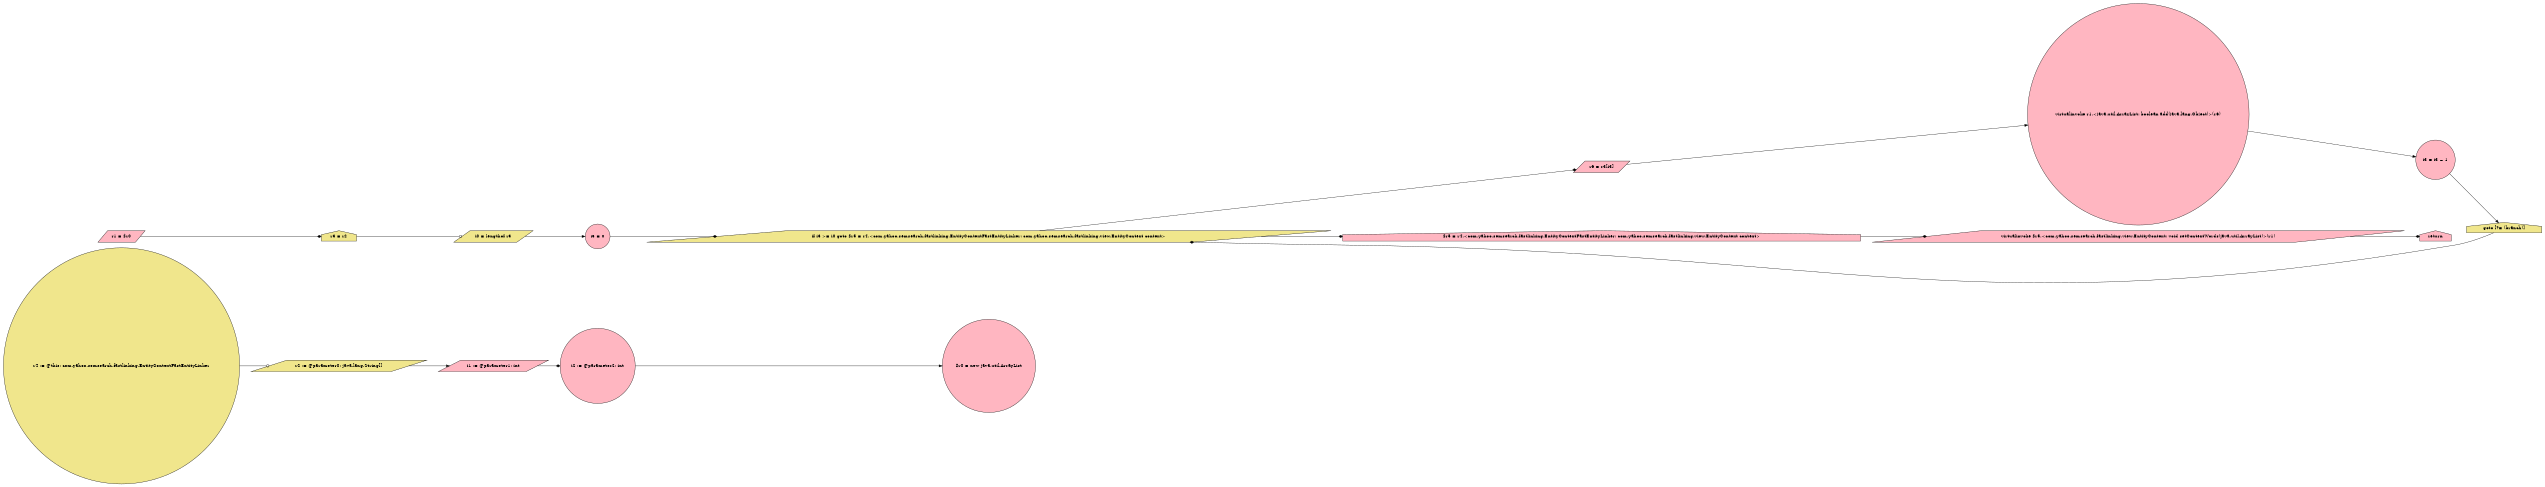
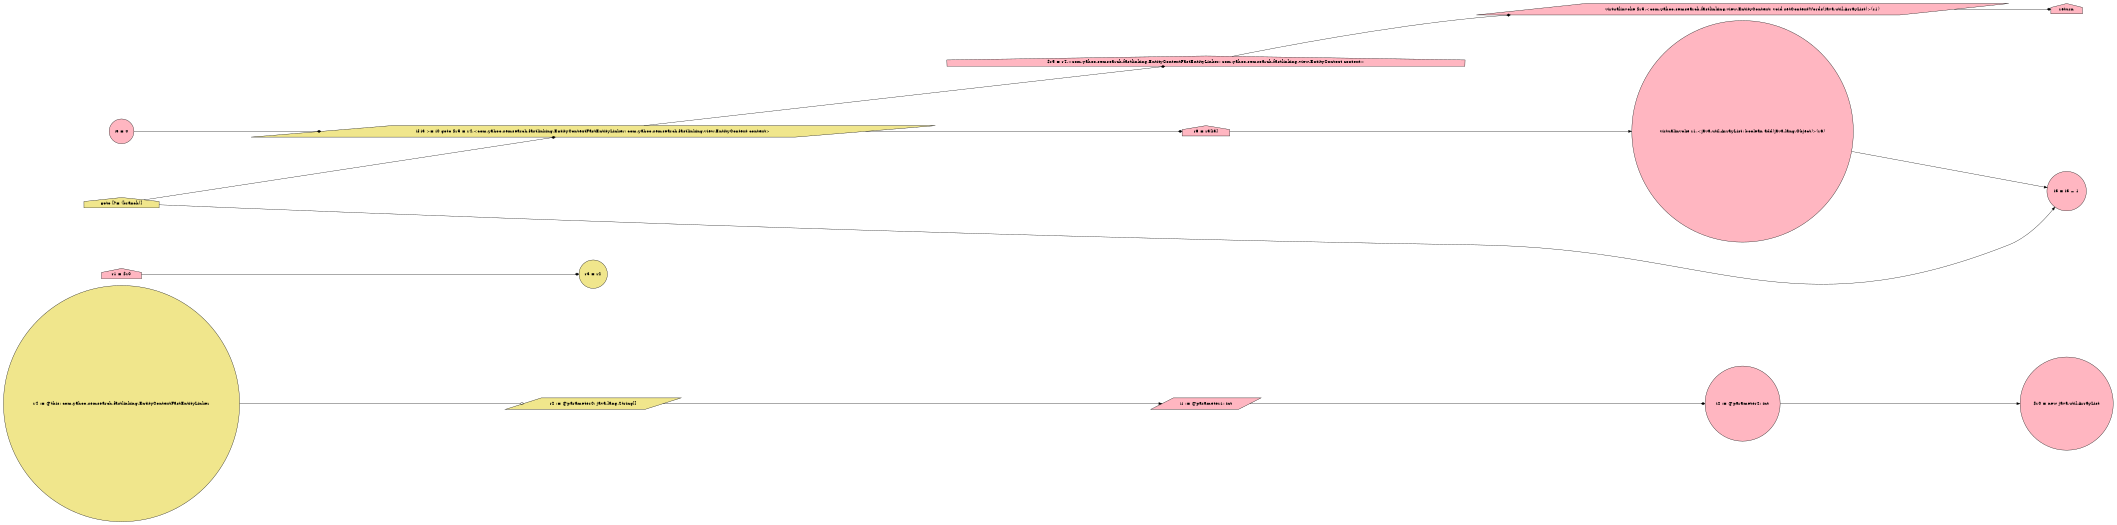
(1602, 167) -> (1206, 131)
(2473, 197) -> (1116, 237)
(122, 236) -> (122, 274)
(339, 236) -> (593, 274)
(493, 236) -> none
